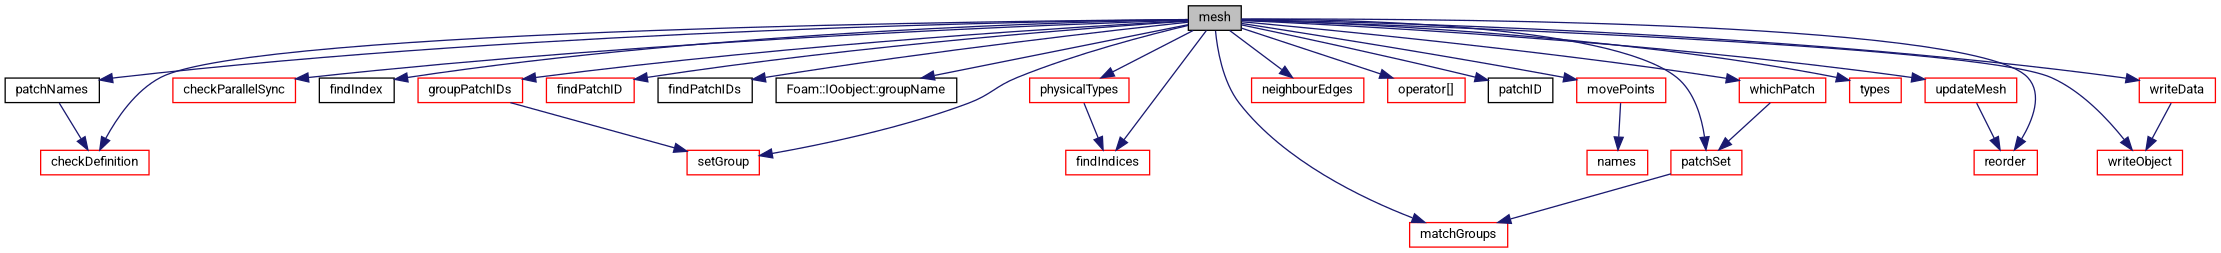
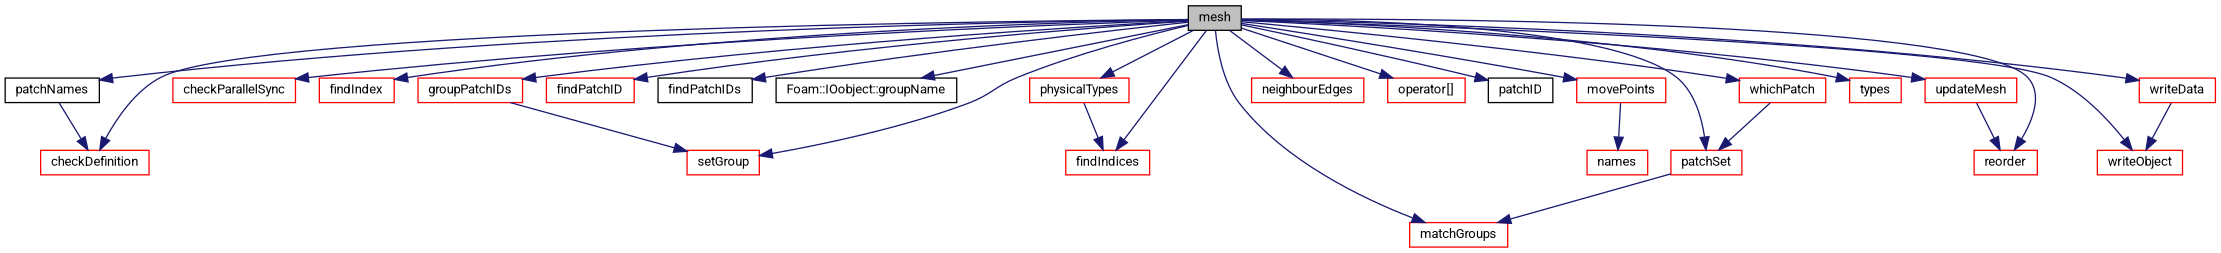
(357, 90) -> (357, 90)
